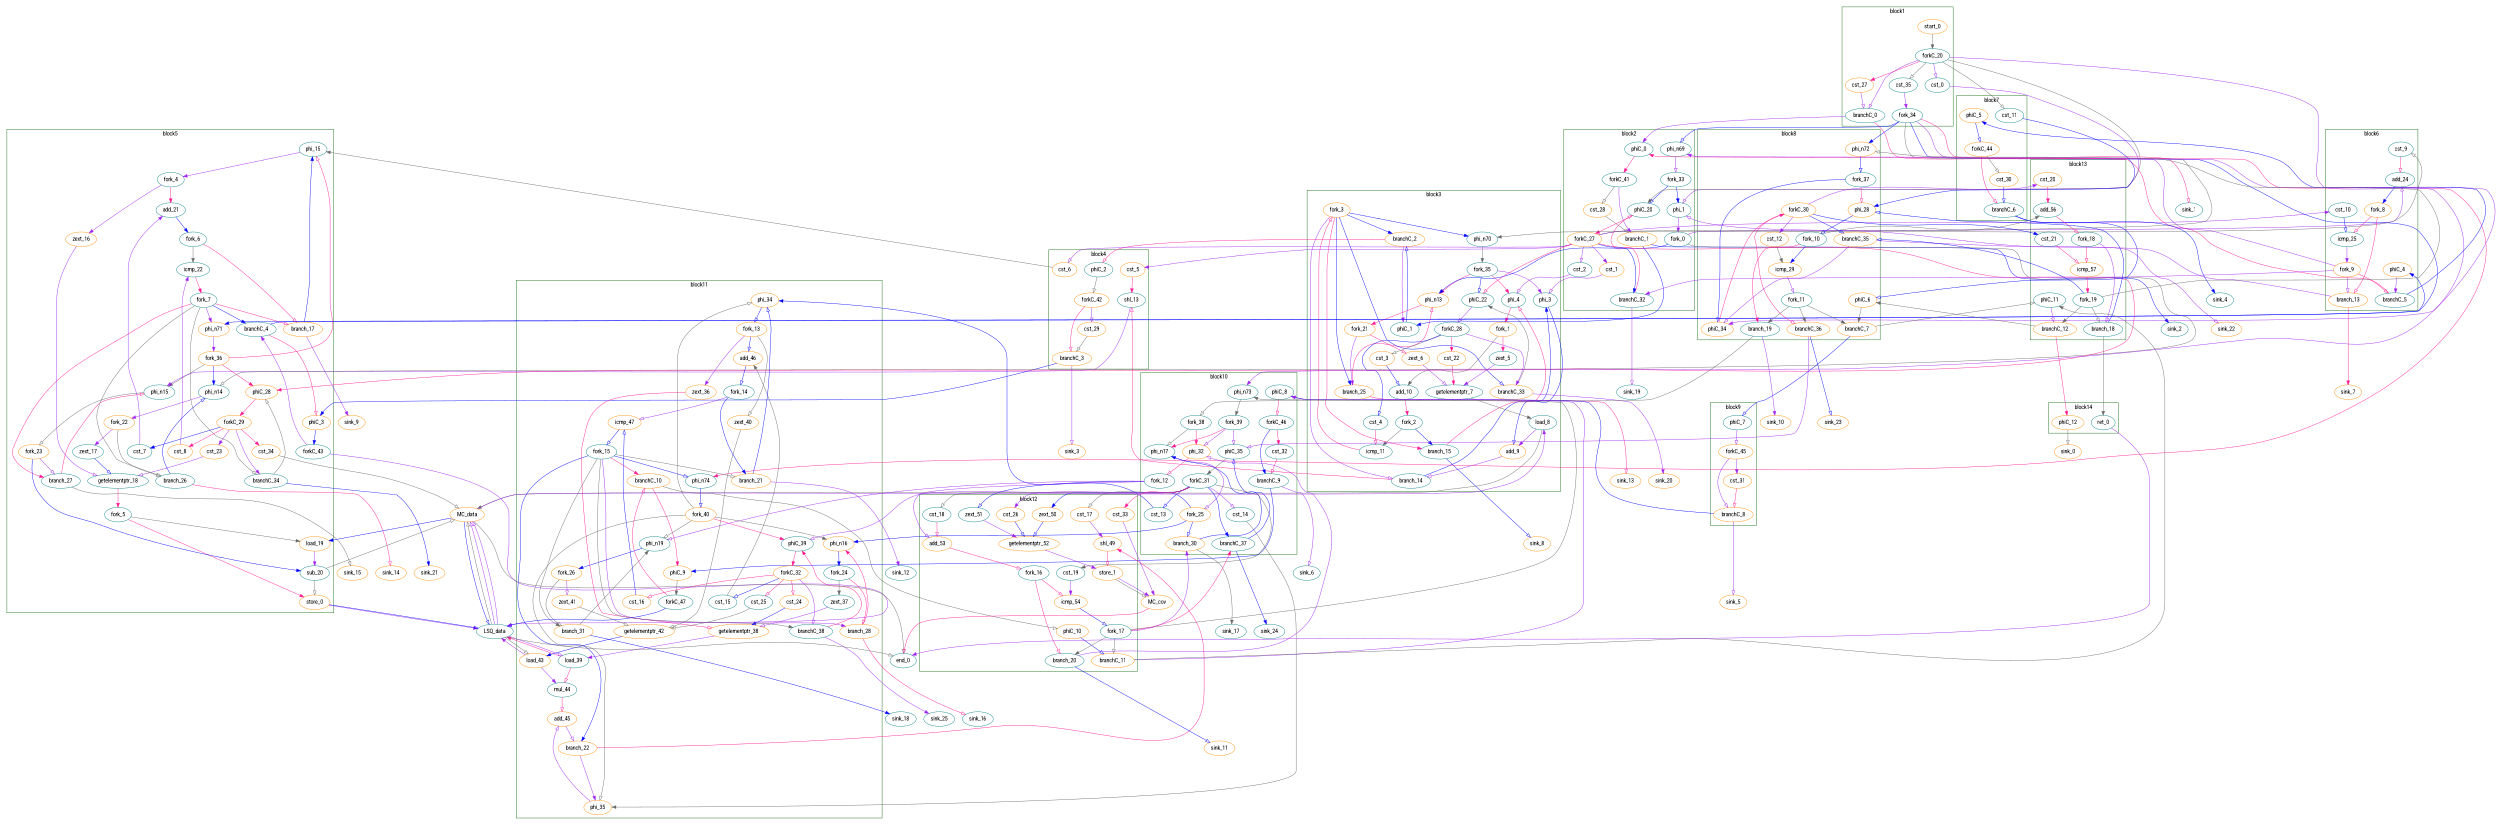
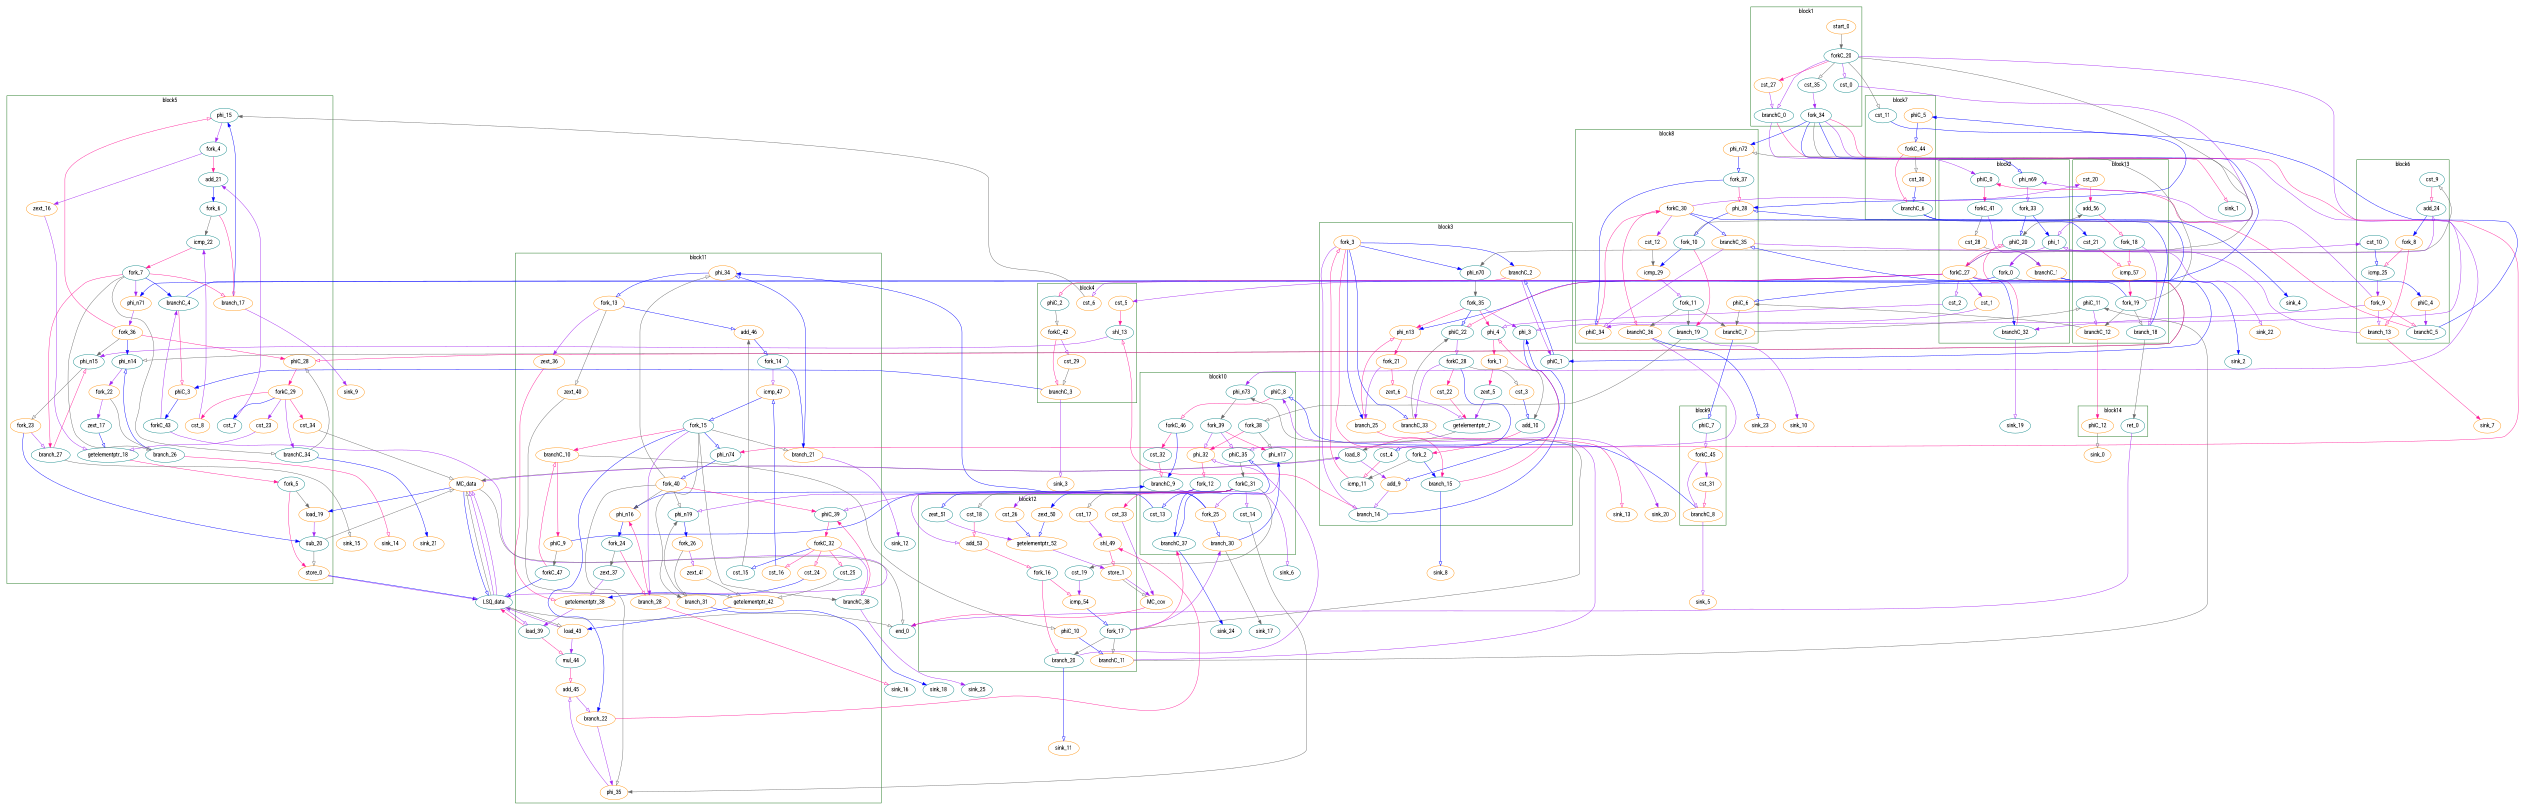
(1870, 370) -> (1377, 352)
(1012, 563) -> (859, 522)
